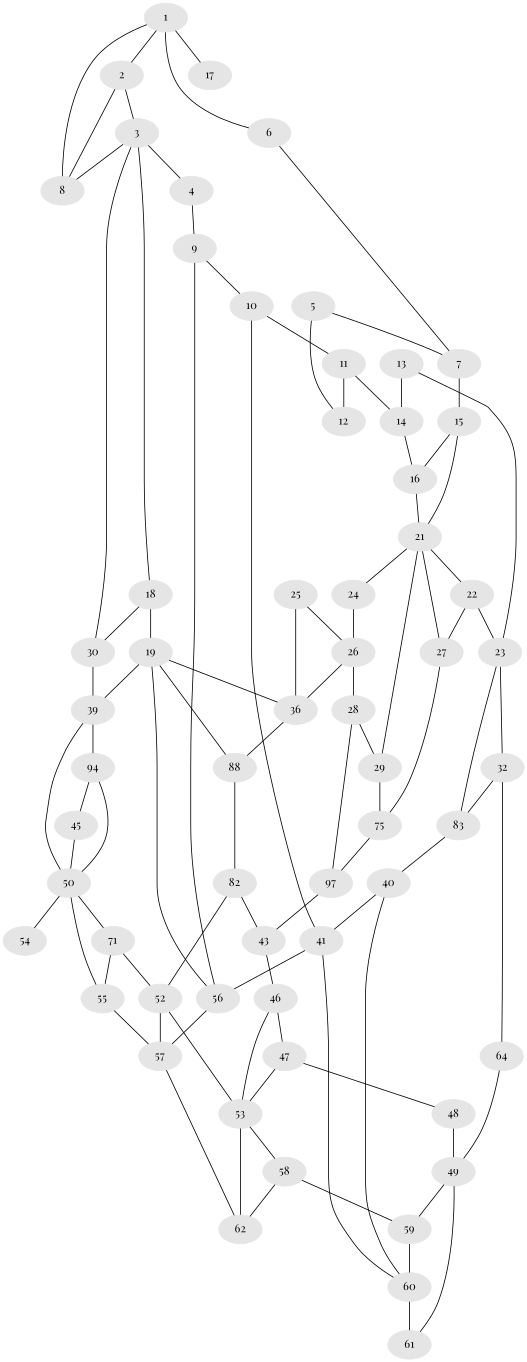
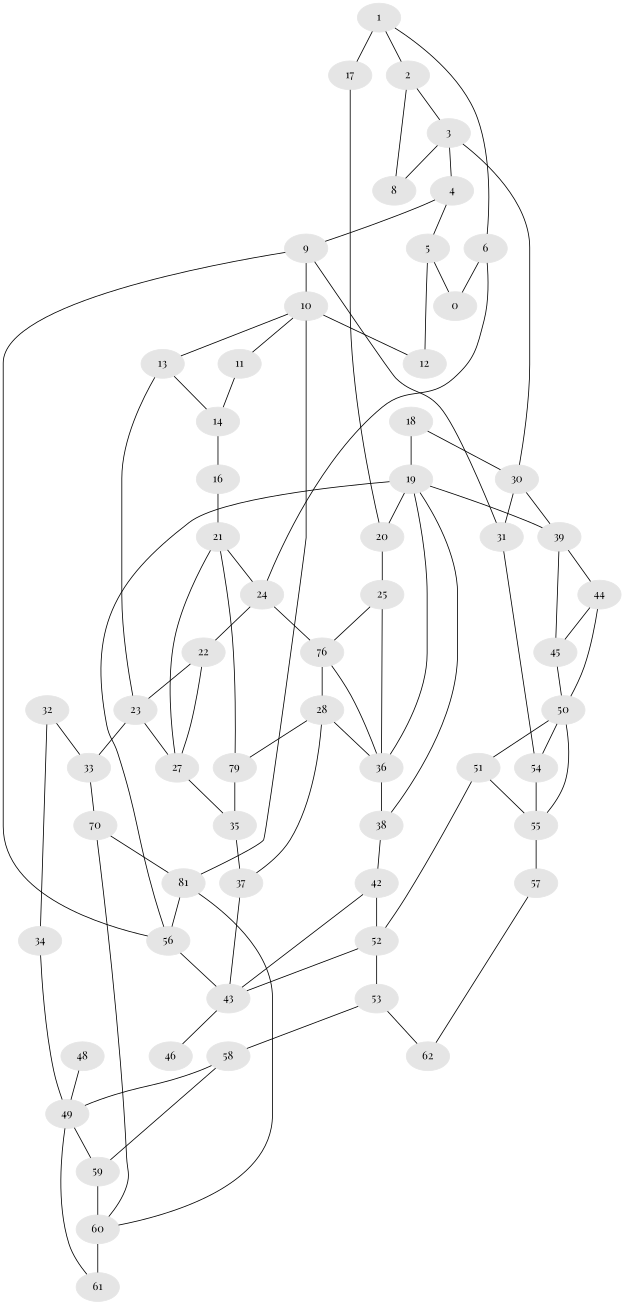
(80, 85) -> none
none -> (440, 220)
none -> (234, 335)
(144, 364) -> none
(459, 364) -> (455, 306)
(344, 393) -> (374, 339)
none -> (380, 410)
(459, 422) -> none
none -> (382, 537)
none -> (502, 537)
(446, 566) -> (236, 620)
(353, 652) -> (322, 652)
(501, 710) -> (156, 739)
none -> (352, 739)
(93, 768) -> (599, 595)
(235, 768) -> (381, 825)
(380, 768) -> (235, 768)
(50, 794) -> (557, 595)
none -> (536, 797)
(380, 825) -> (235, 825)
(458, 825) -> (89, 768)
(235, 883) -> (377, 883)
(331, 883) -> (241, 883)
(389, 883) -> (95, 825)
(113, 941) -> (478, 768)
(321, 941) -> (184, 883)
(160, 1027) -> (303, 970)
(189, 1027) -> (198, 970)
(252, 1055) -> none
(284, 1056) -> none
(502, 1056) -> (40, 941)
(262, 1200) -> (148, 1086)
